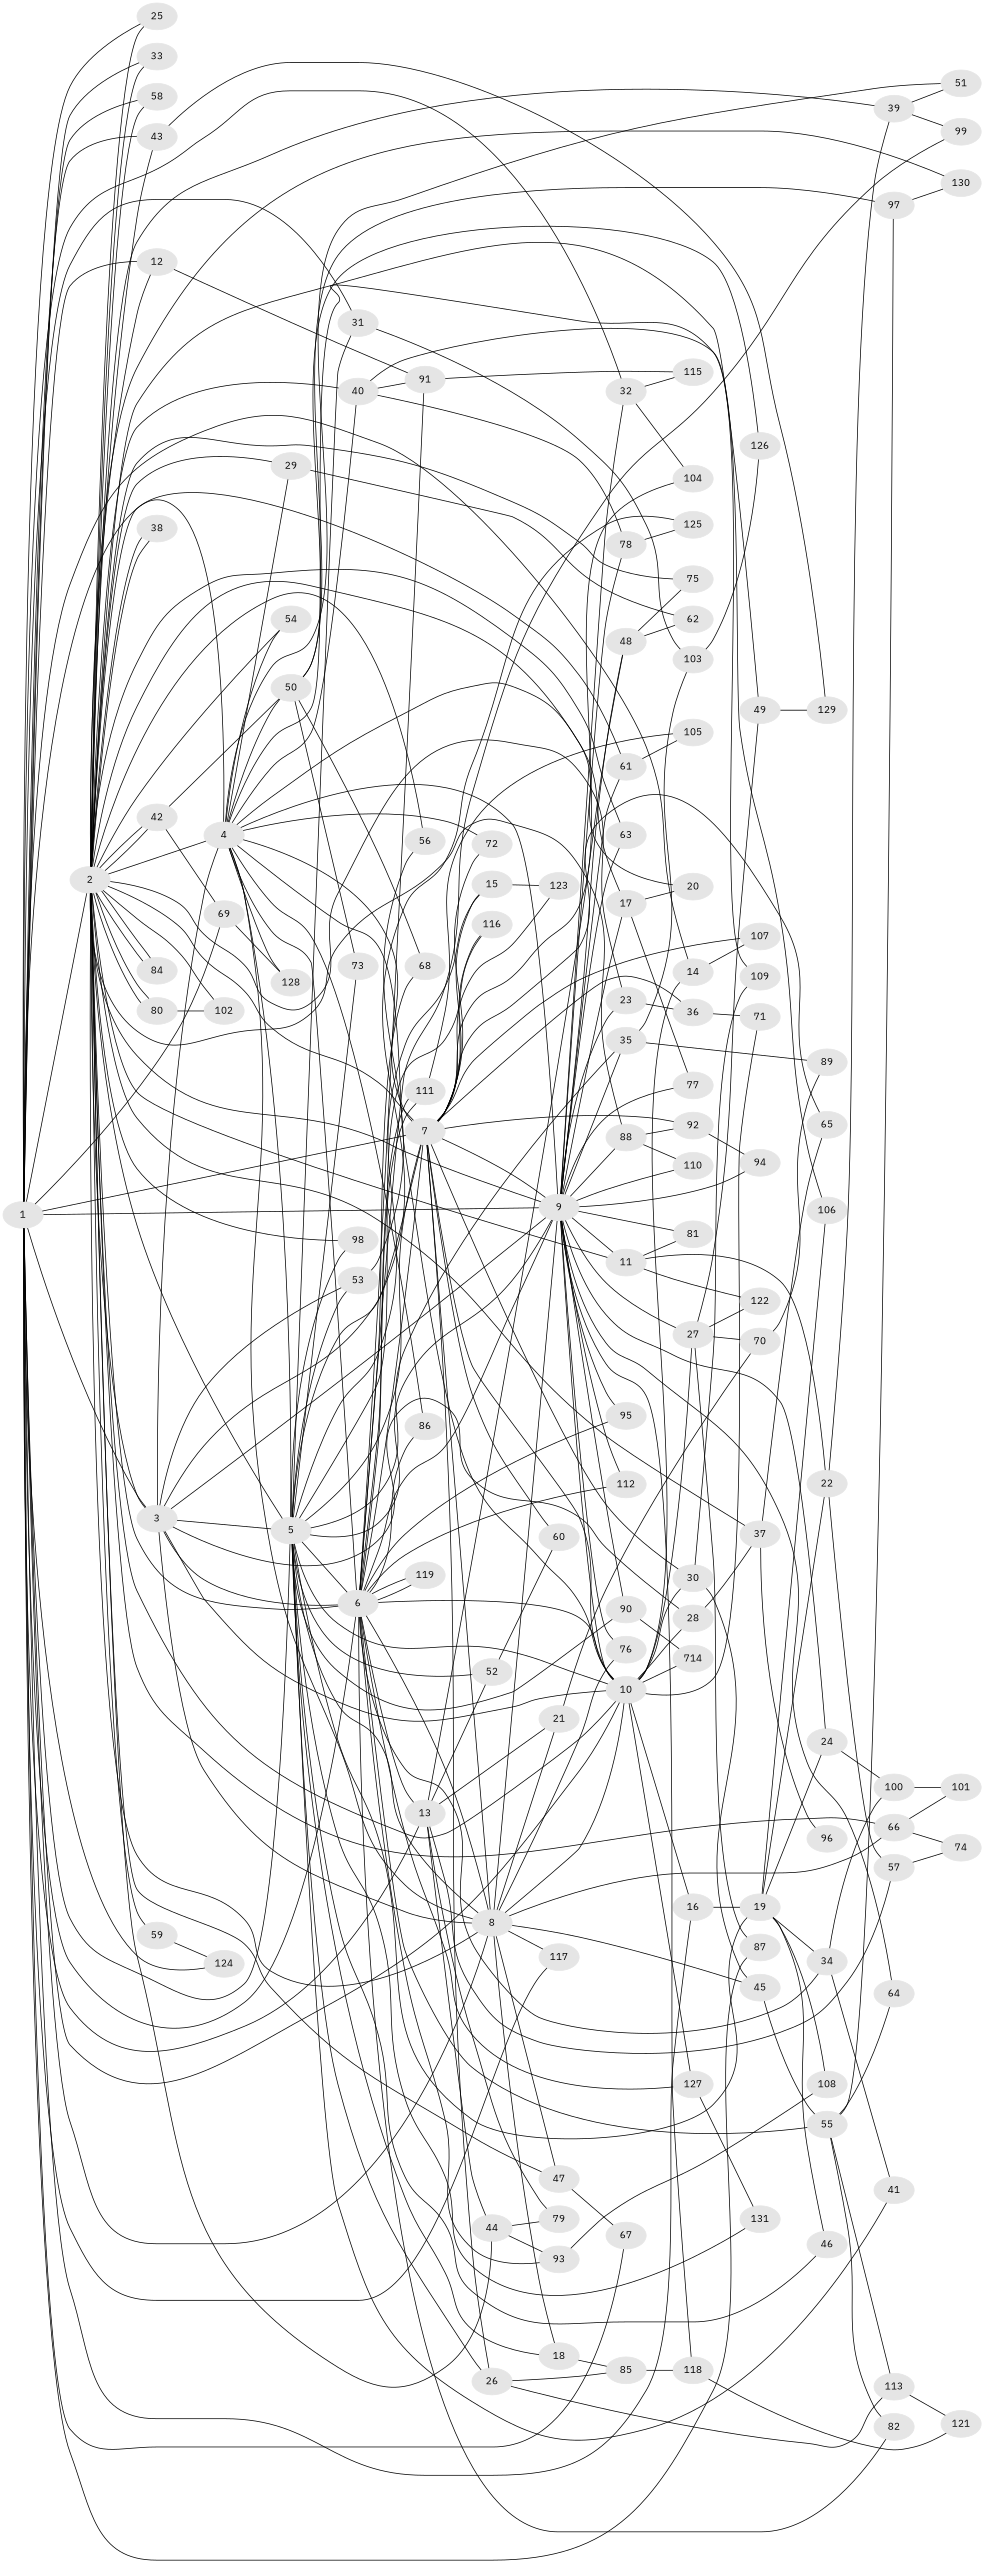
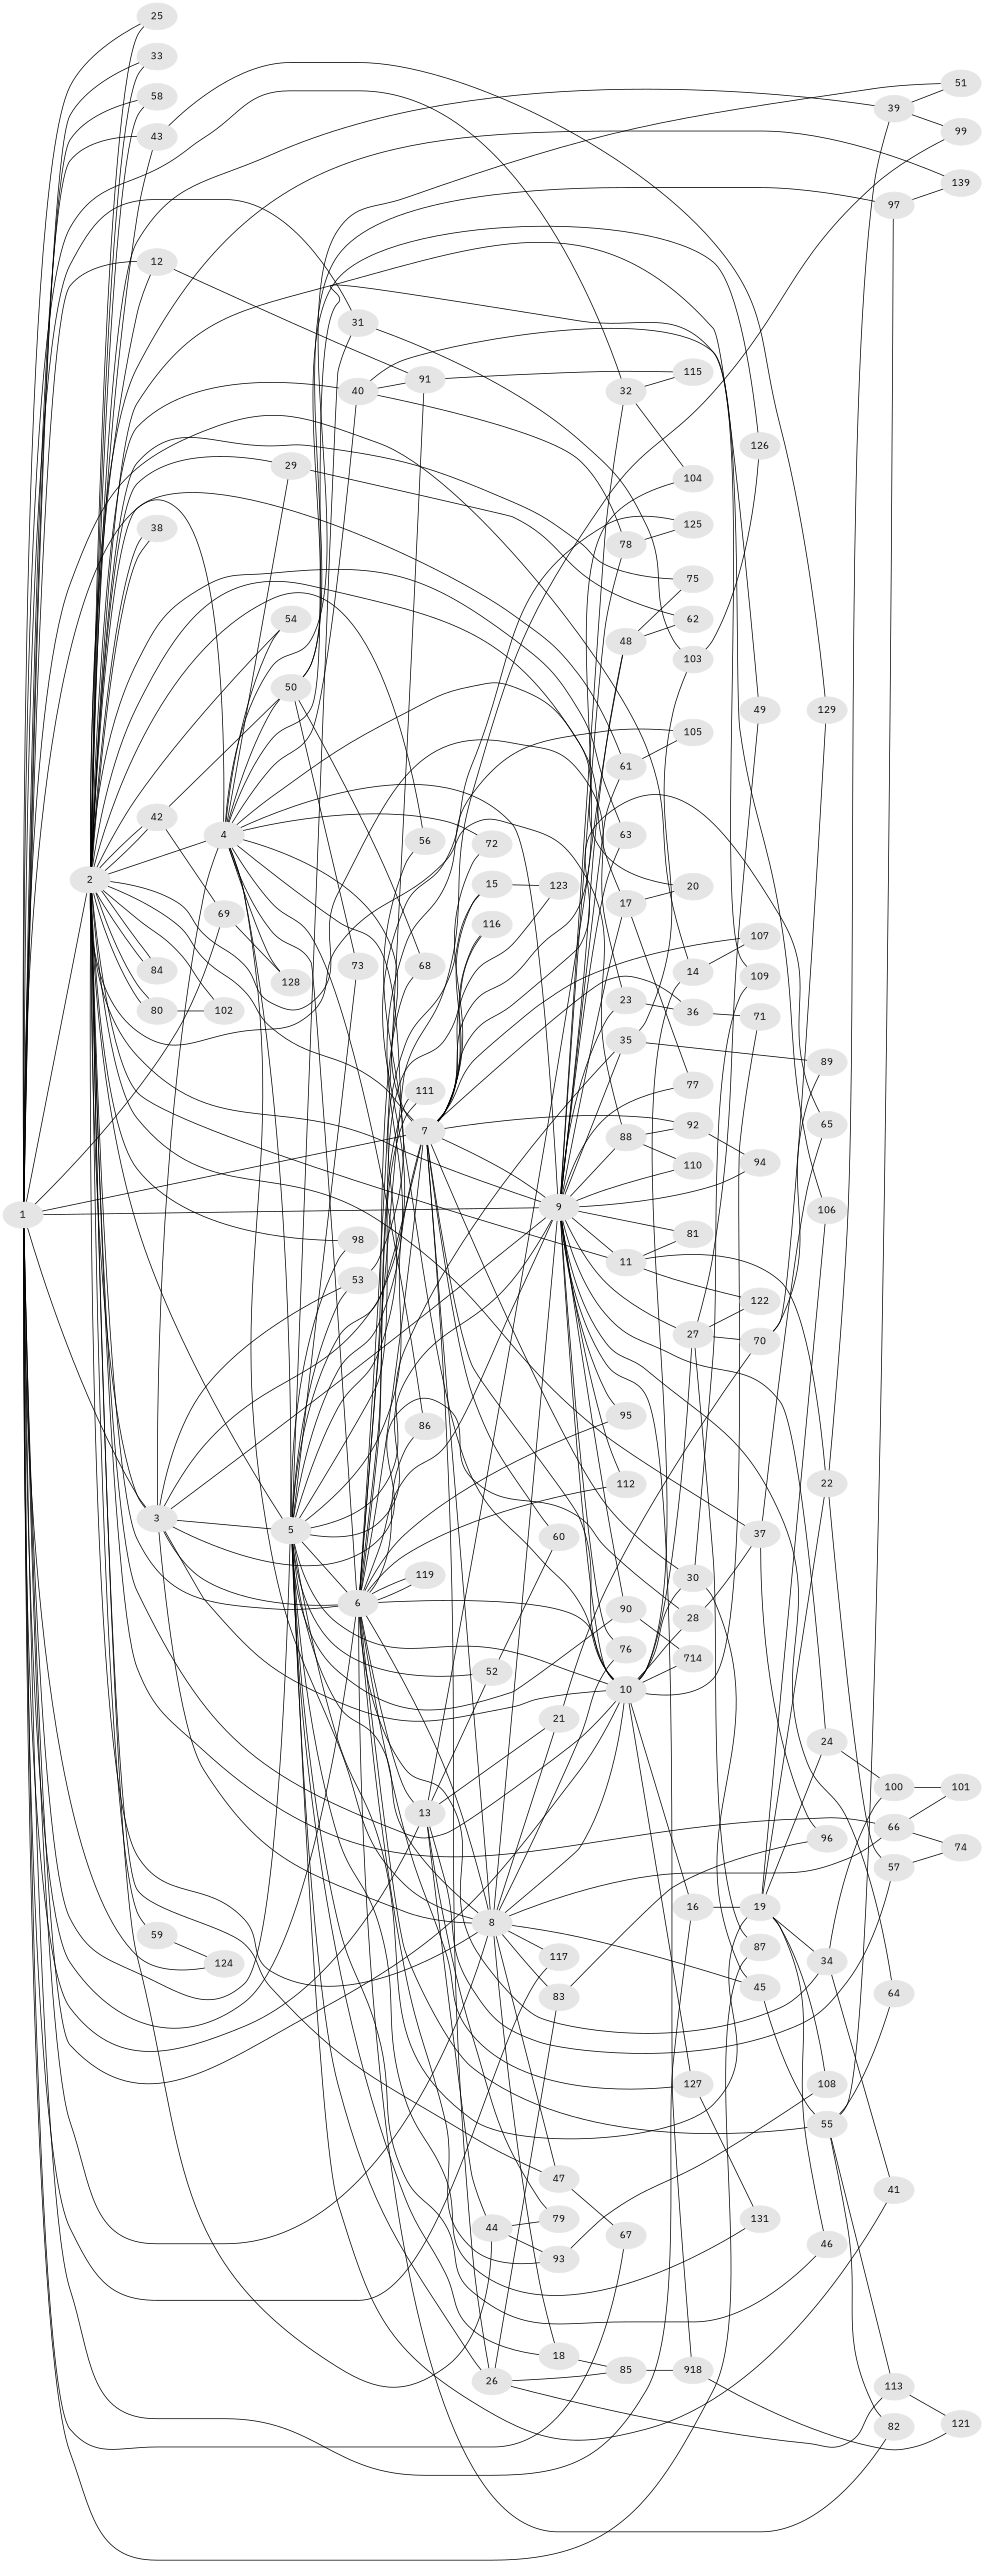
(961, 183) -> (961, 183)
(794, 710) -> (807, 1029)
(454, 861) -> (404, 952)
none -> (559, 1997)
(693, 2370) -> (693, 2370)
